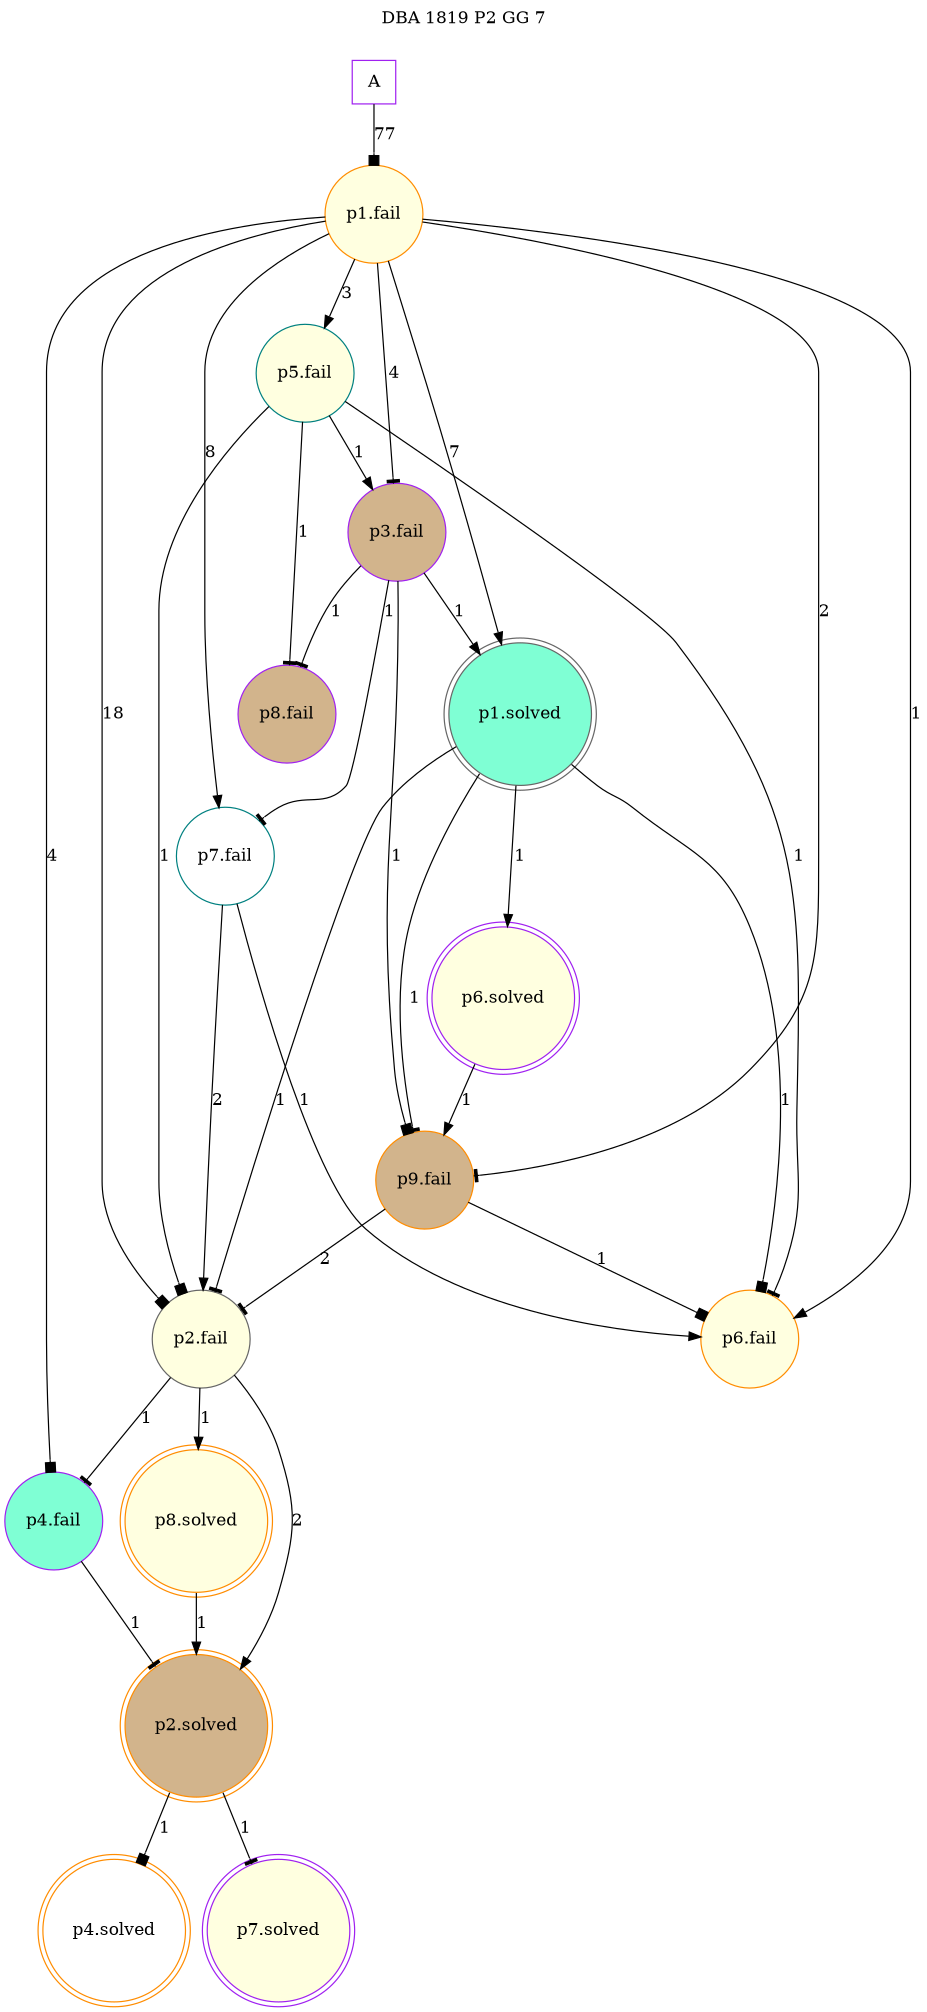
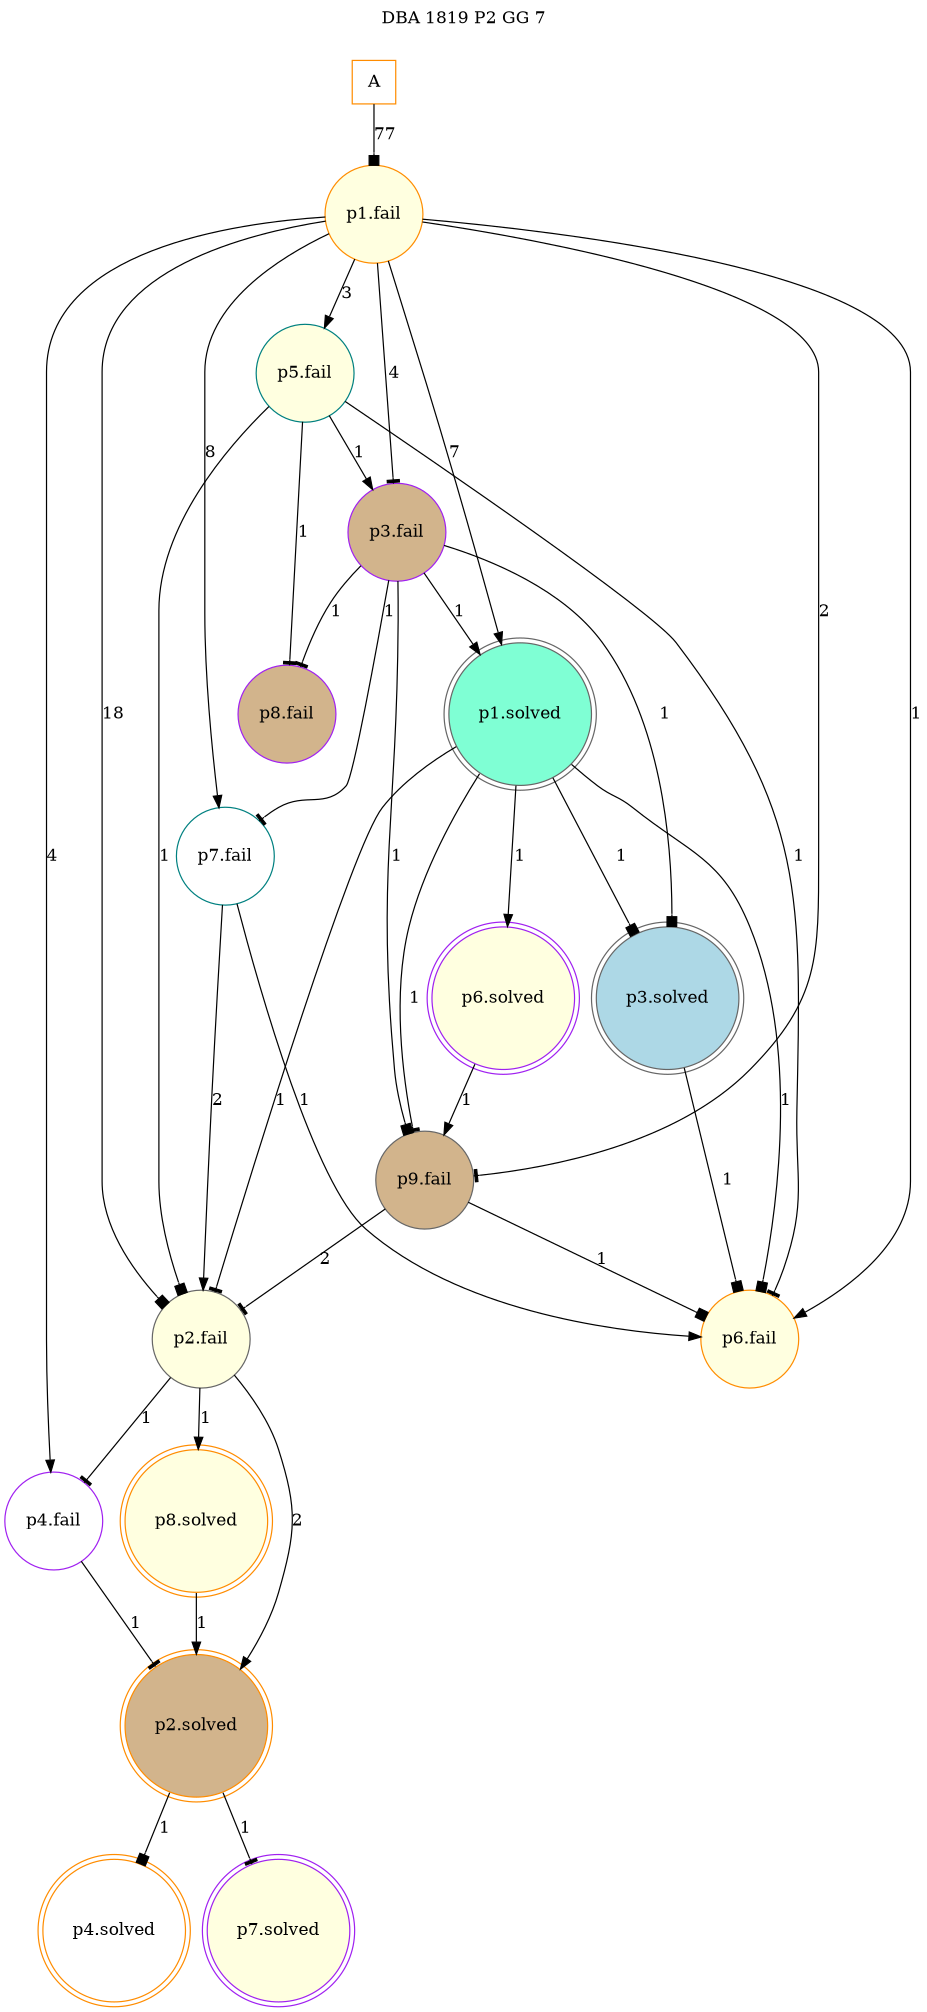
(374, 82) -> (374, 82)
(47, 742) -> (47, 742)
none -> (668, 998)
(425, 1180) -> (425, 1180)
(54, 1521) -> (54, 1521)
